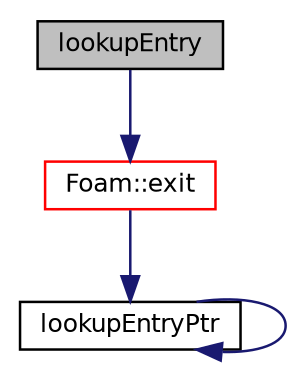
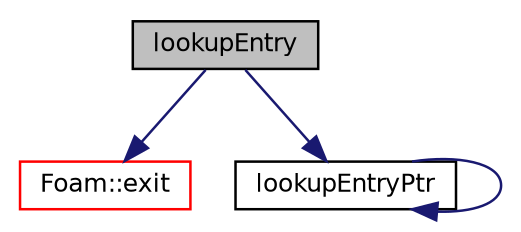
(130, 243) -> (277, 106)
